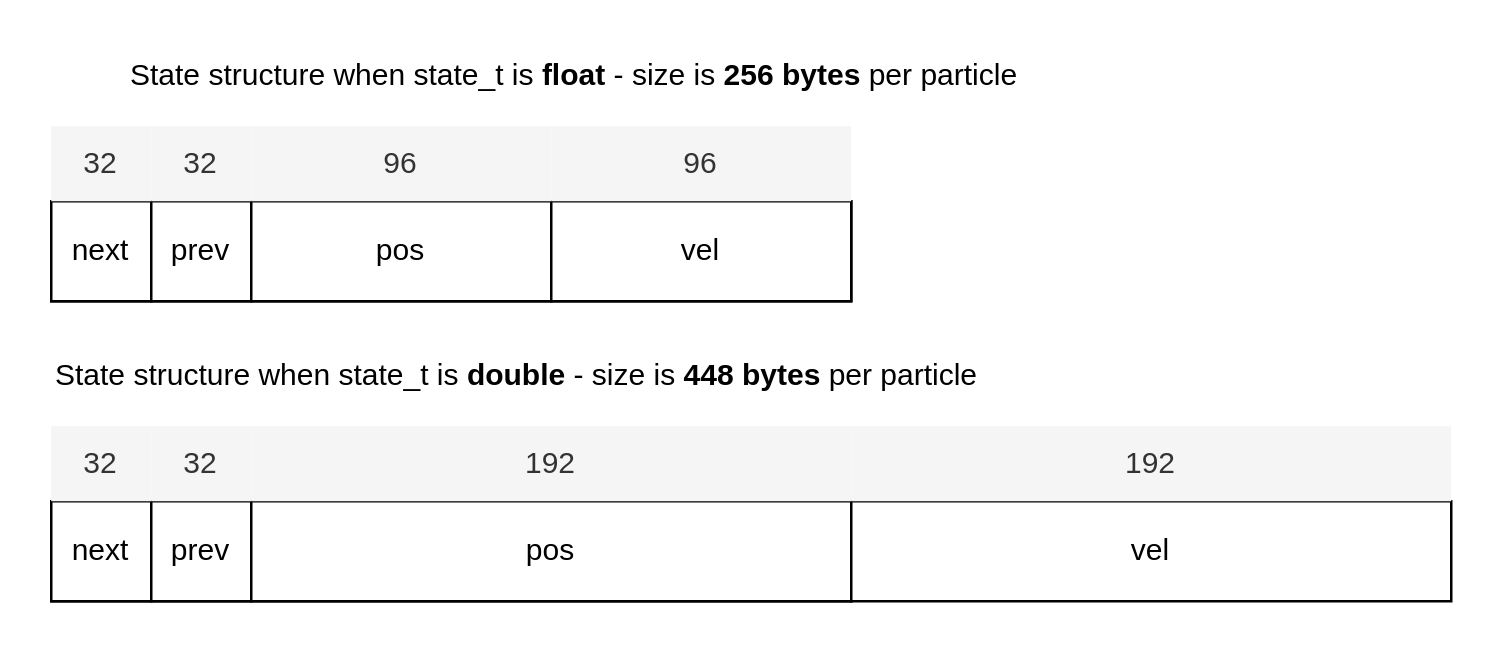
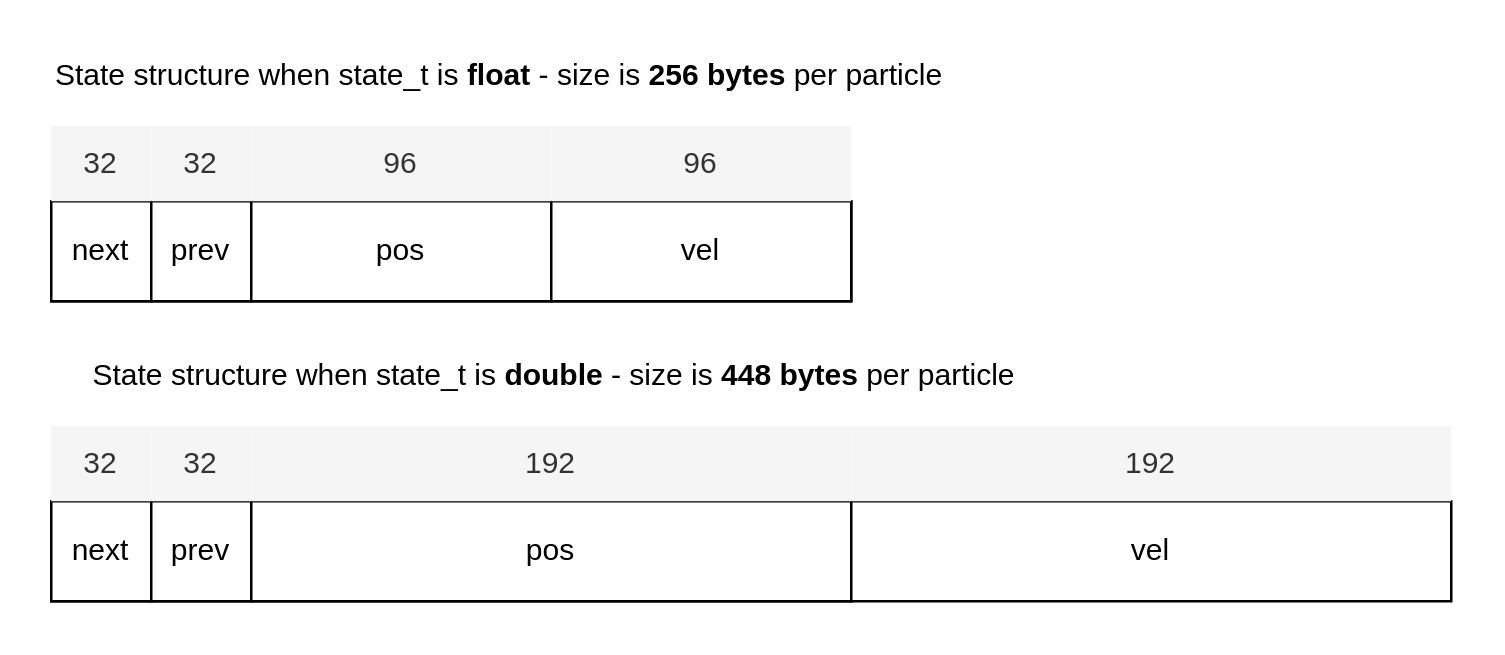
(664, 76) -> (589, 76)
(601, 376) -> (639, 376)
